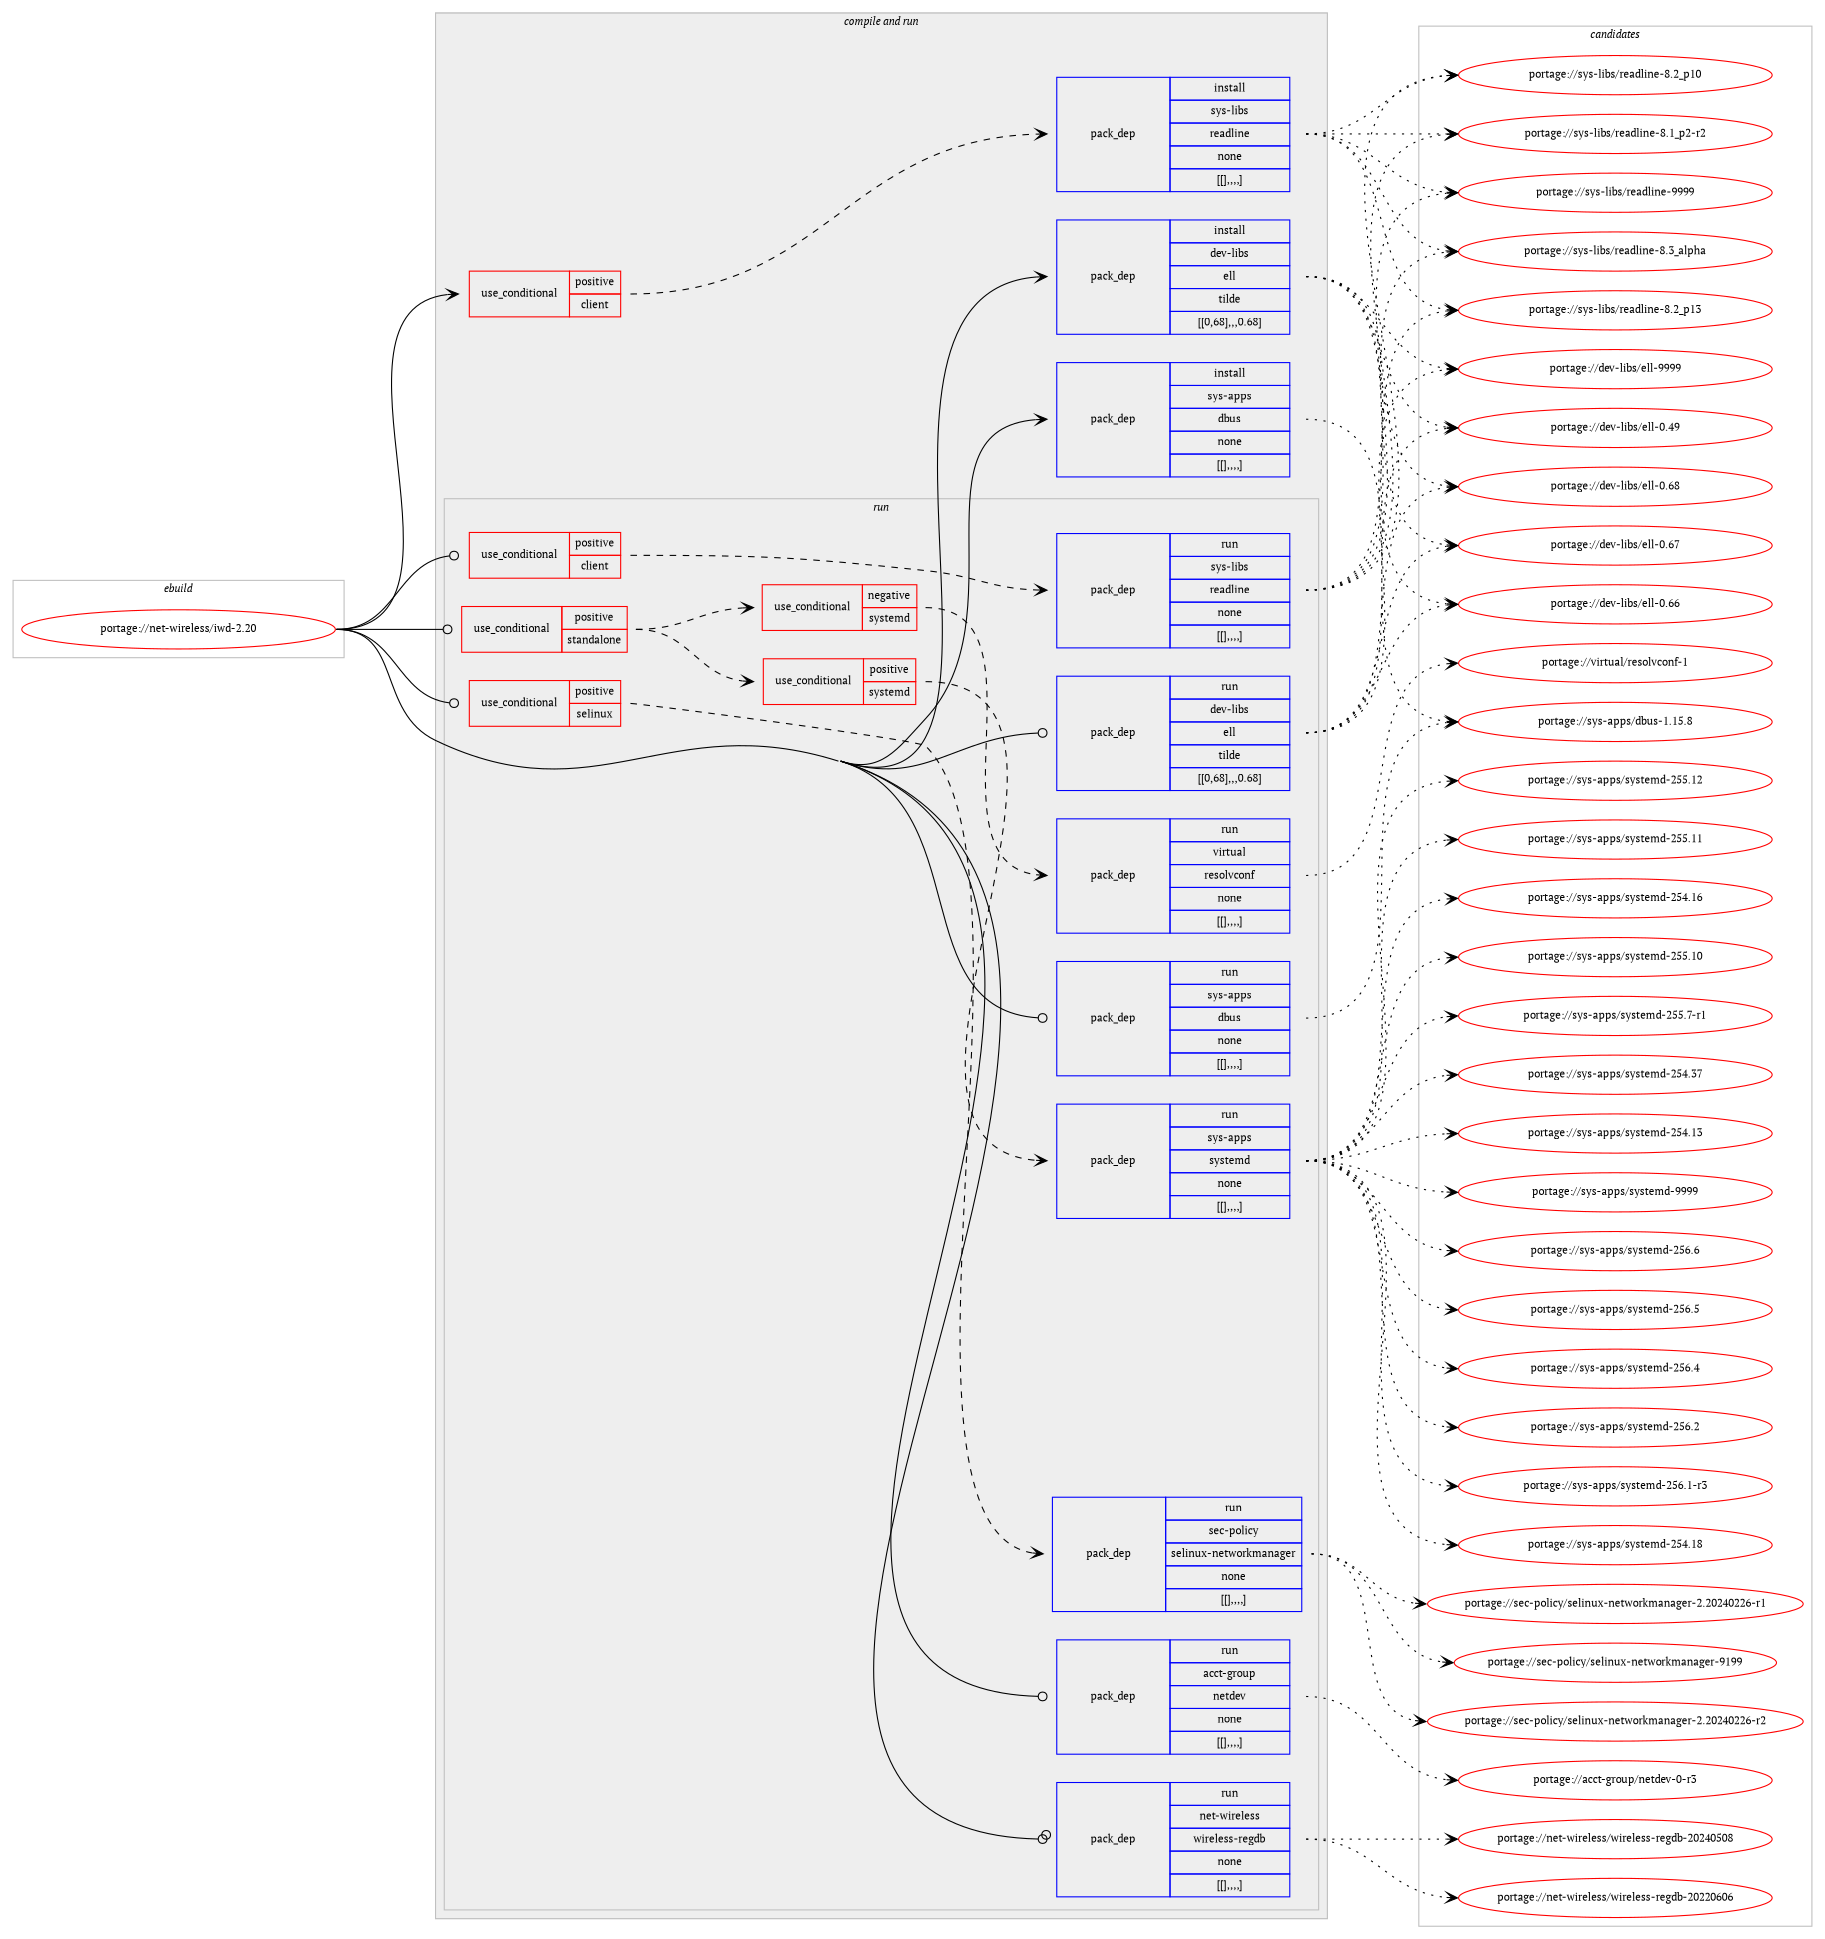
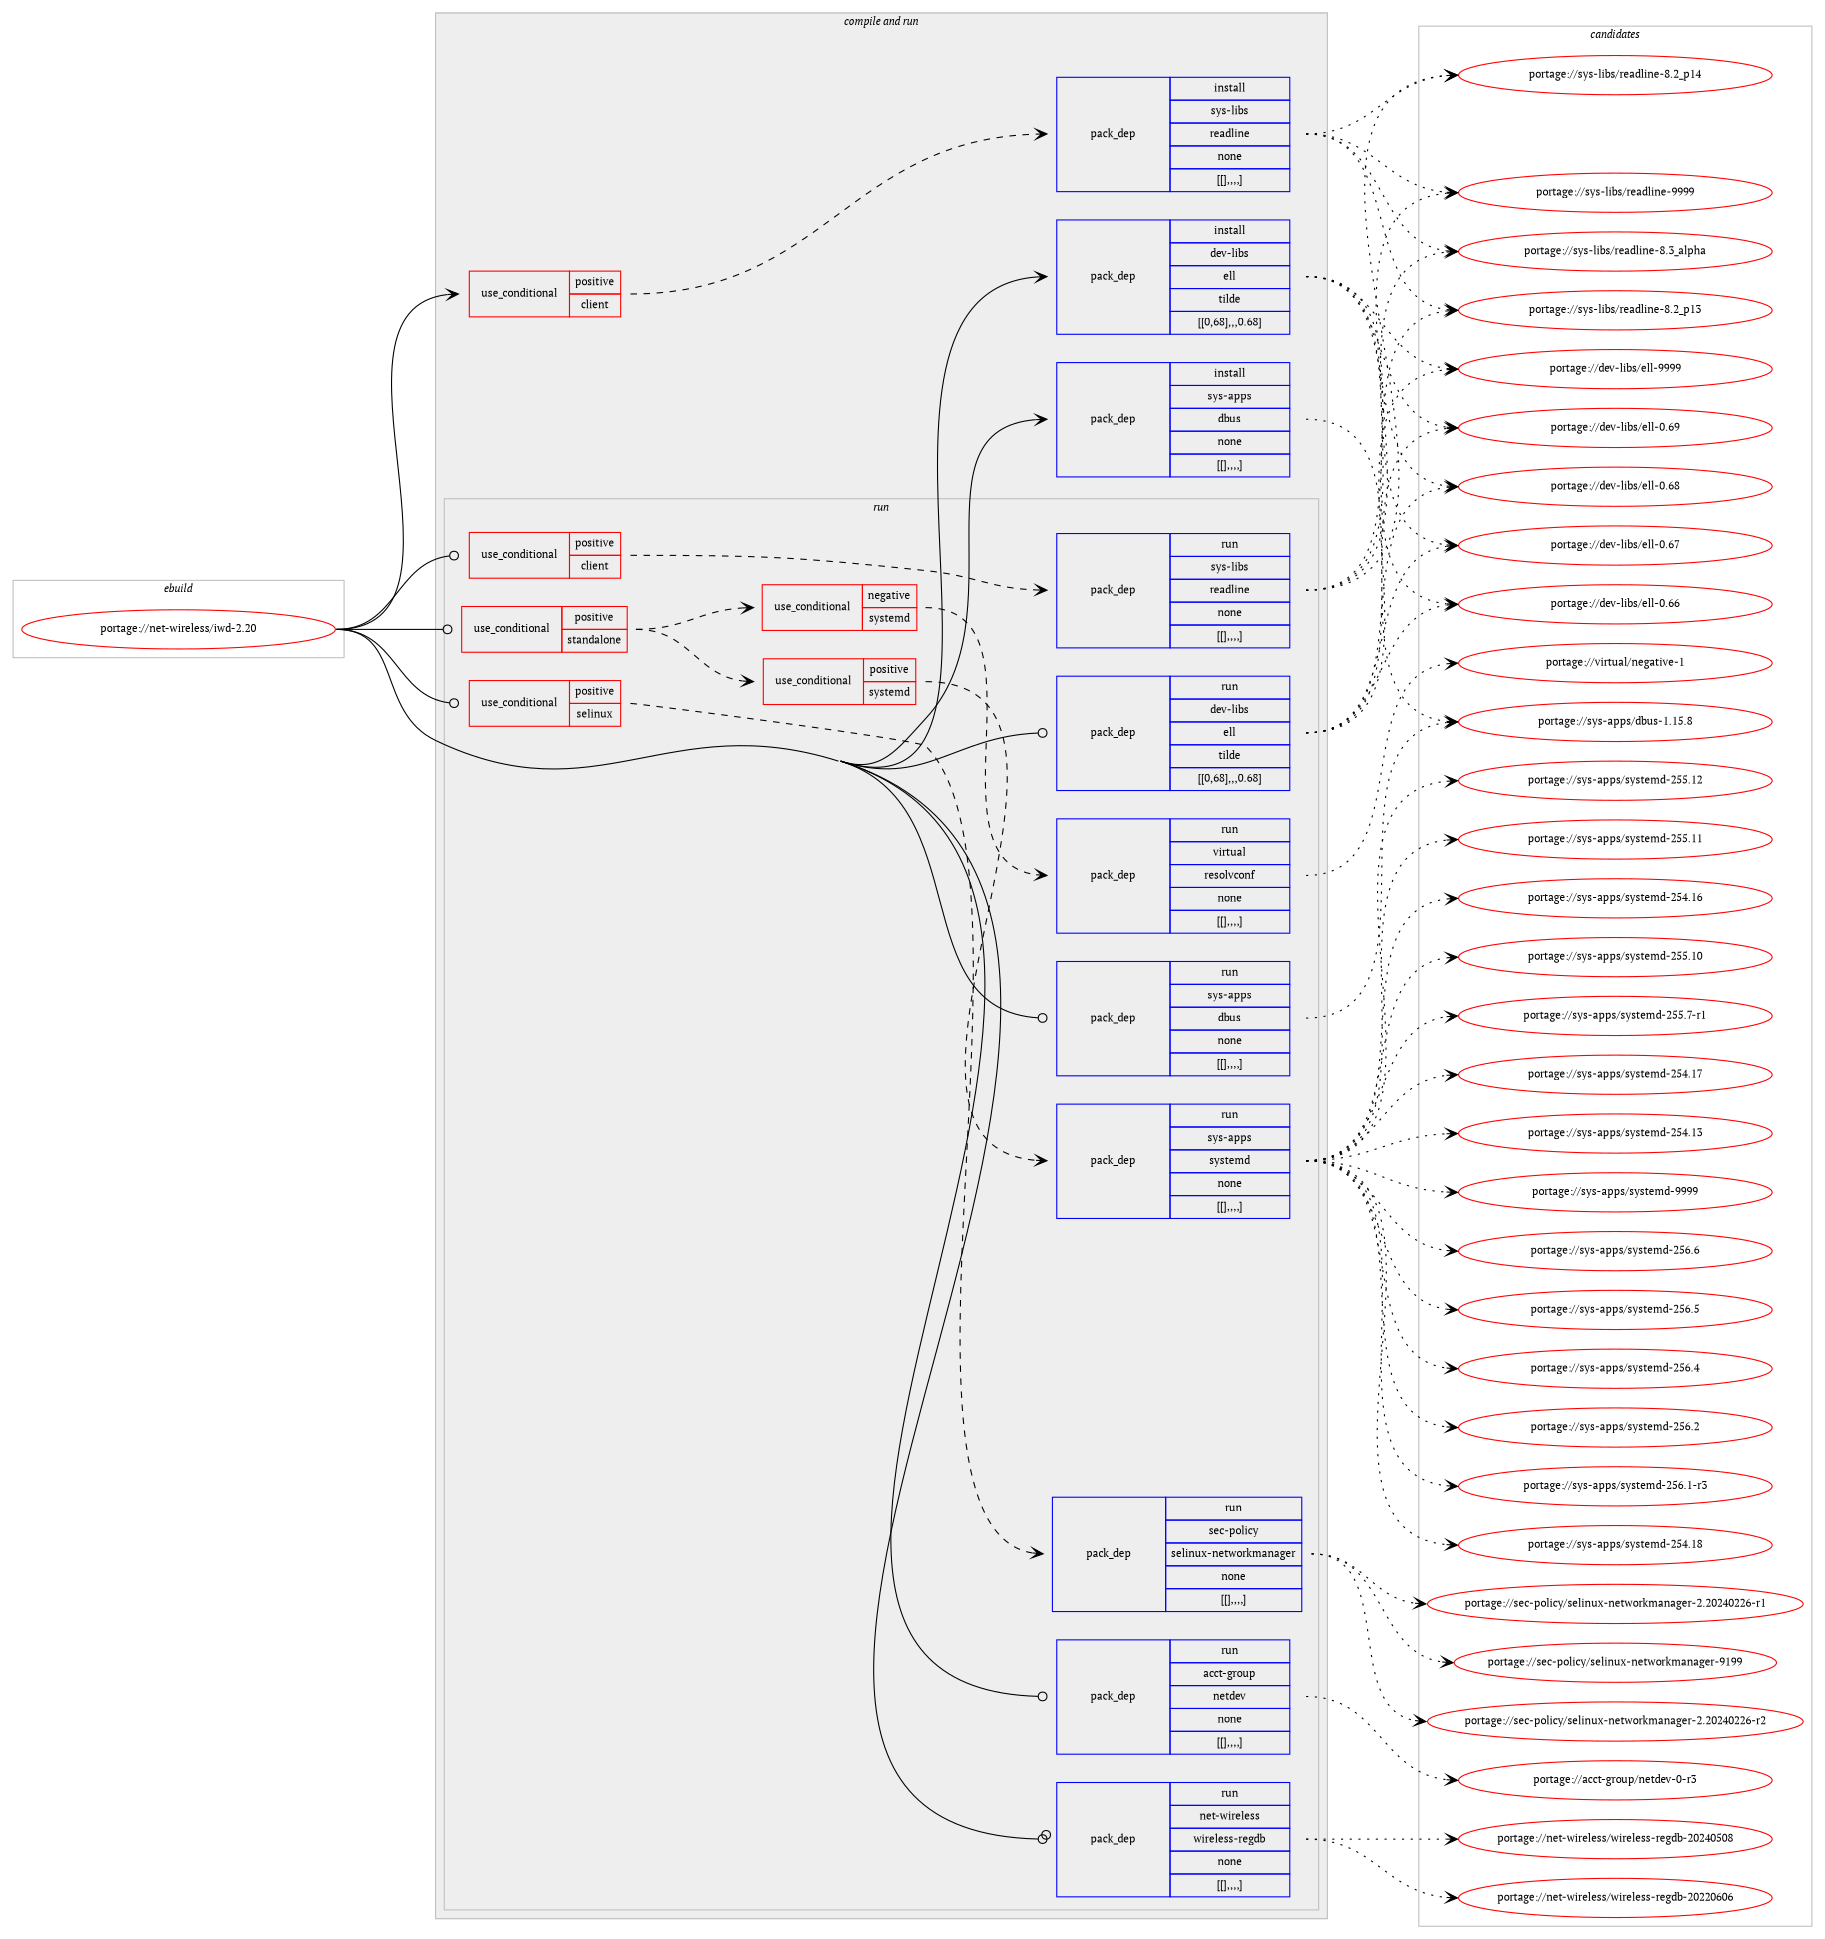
(1615, 75) -> (1615, 75)
(1615, 134) -> none
(1615, 428) -> (1615, 428)
(1615, 663) -> (1615, 663)
(1615, 1075) -> (1615, 1075)
